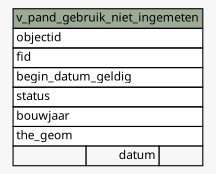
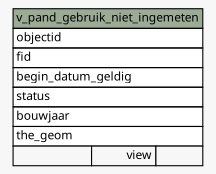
(137, 155) -> (140, 155)
